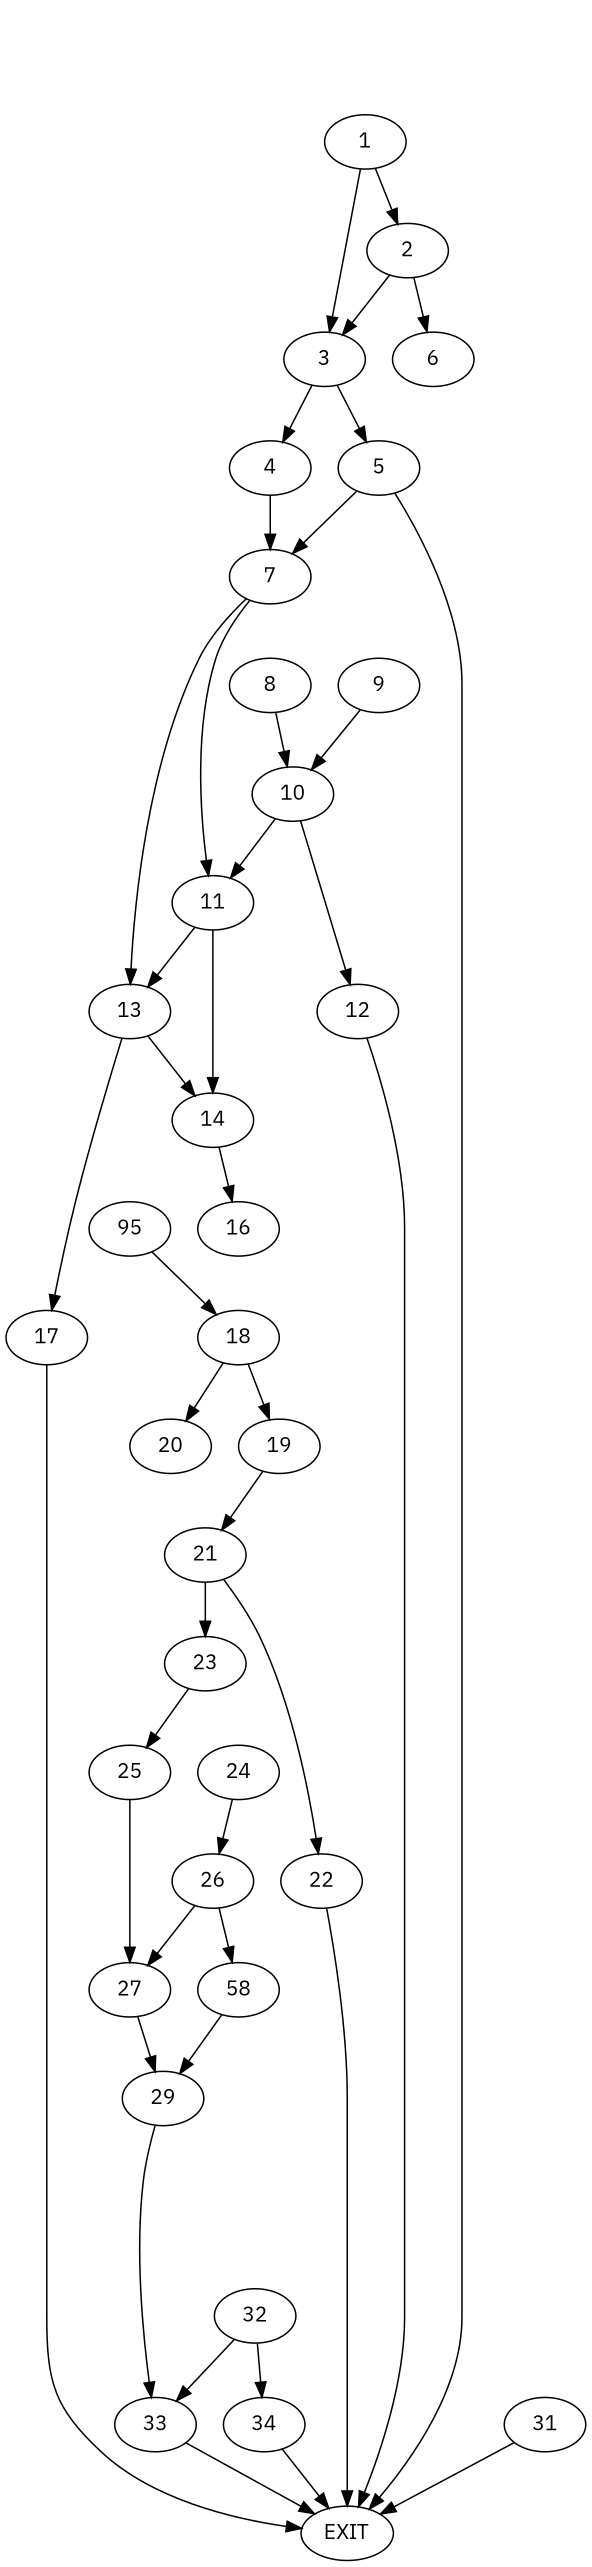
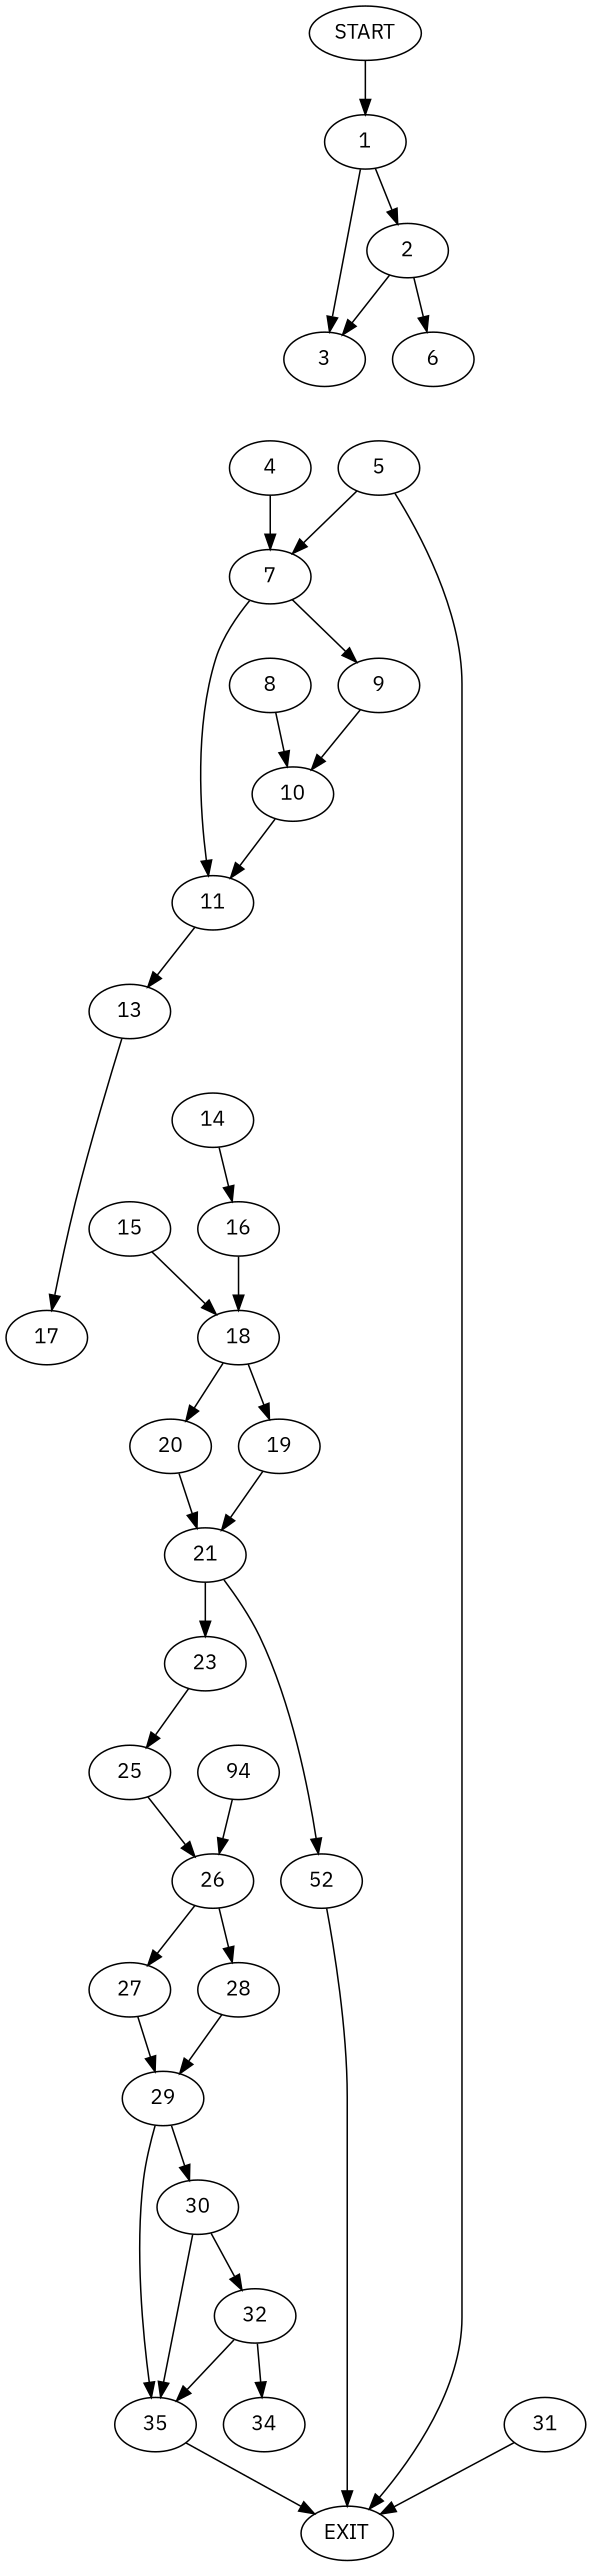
none -> (365, 33)
(301, 407) -> none
(348, 407) -> none
(159, 773) -> (319, 626)
(213, 1004) -> none
(358, 1012) -> none
(167, 1060) -> none
(130, 1229) -> (130, 1229)
none -> (239, 1276)
none -> (186, 1494)
(239, 1772) -> (239, 1772)
(130, 1873) -> (167, 1821)
(322, 1881) -> (322, 1881)
(239, 1990) -> (239, 1990)
(47, 2018) -> none
none -> (198, 2207)
(156, 2425) -> (156, 2425)
(301, 2473) -> none
